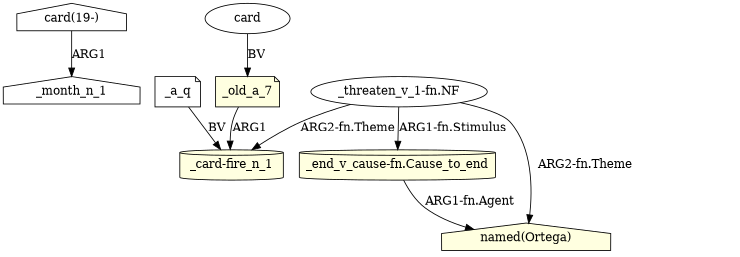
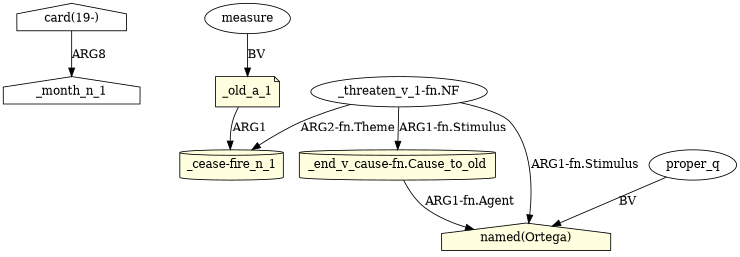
(248, 19) -> (248, 19)
(89, 55) -> (89, 55)
(178, 92) -> none
(248, 92) -> (248, 92)
(232, 165) -> (232, 165)
(397, 165) -> (397, 165)
(585, 165) -> (585, 165)
none -> (693, 165)
